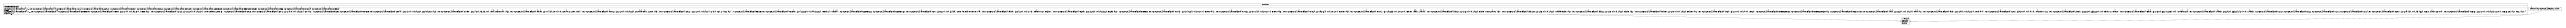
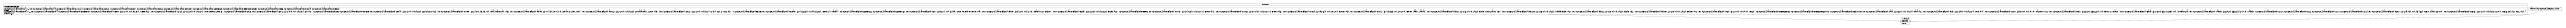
(12, 7) -> (12, 7)
(1904, 23) -> (1904, 23)
